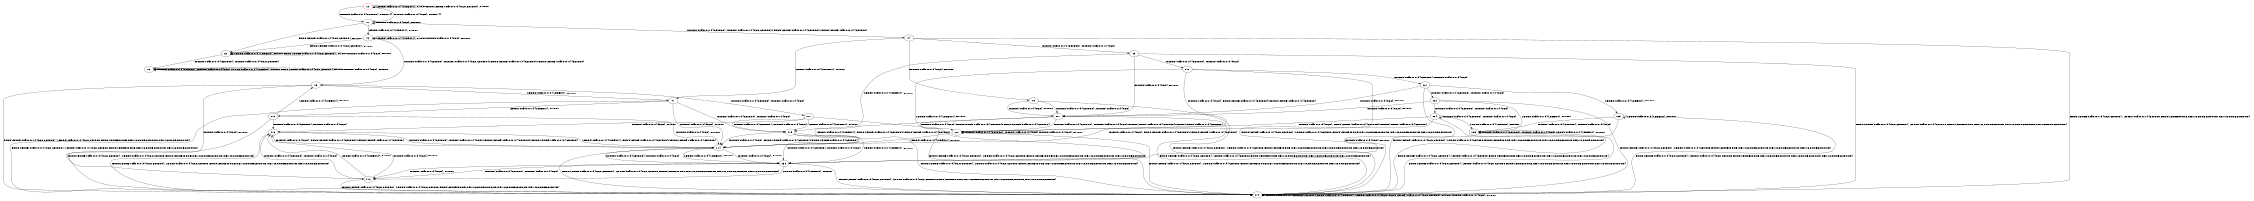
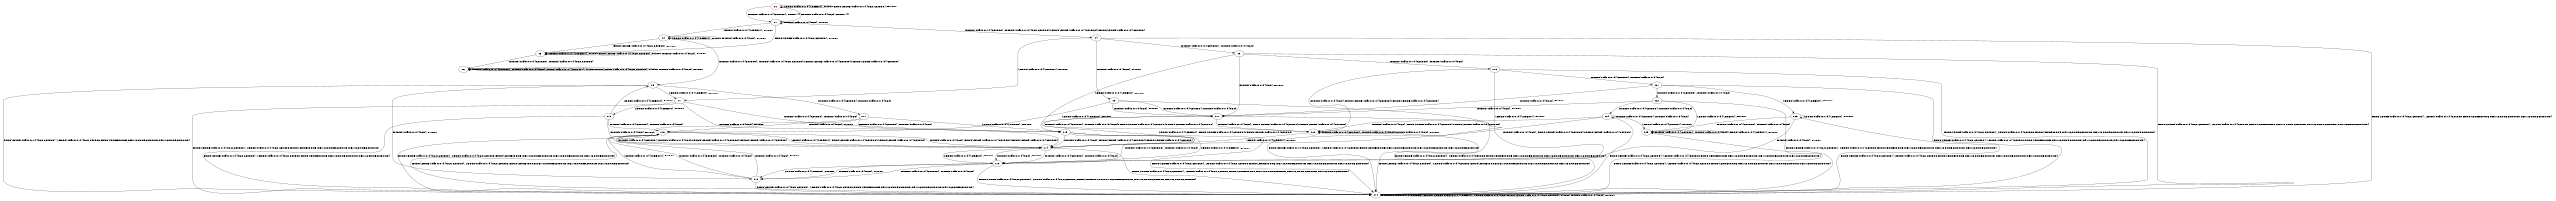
none -> (891, 130)
(784, 164) -> (997, 164)
